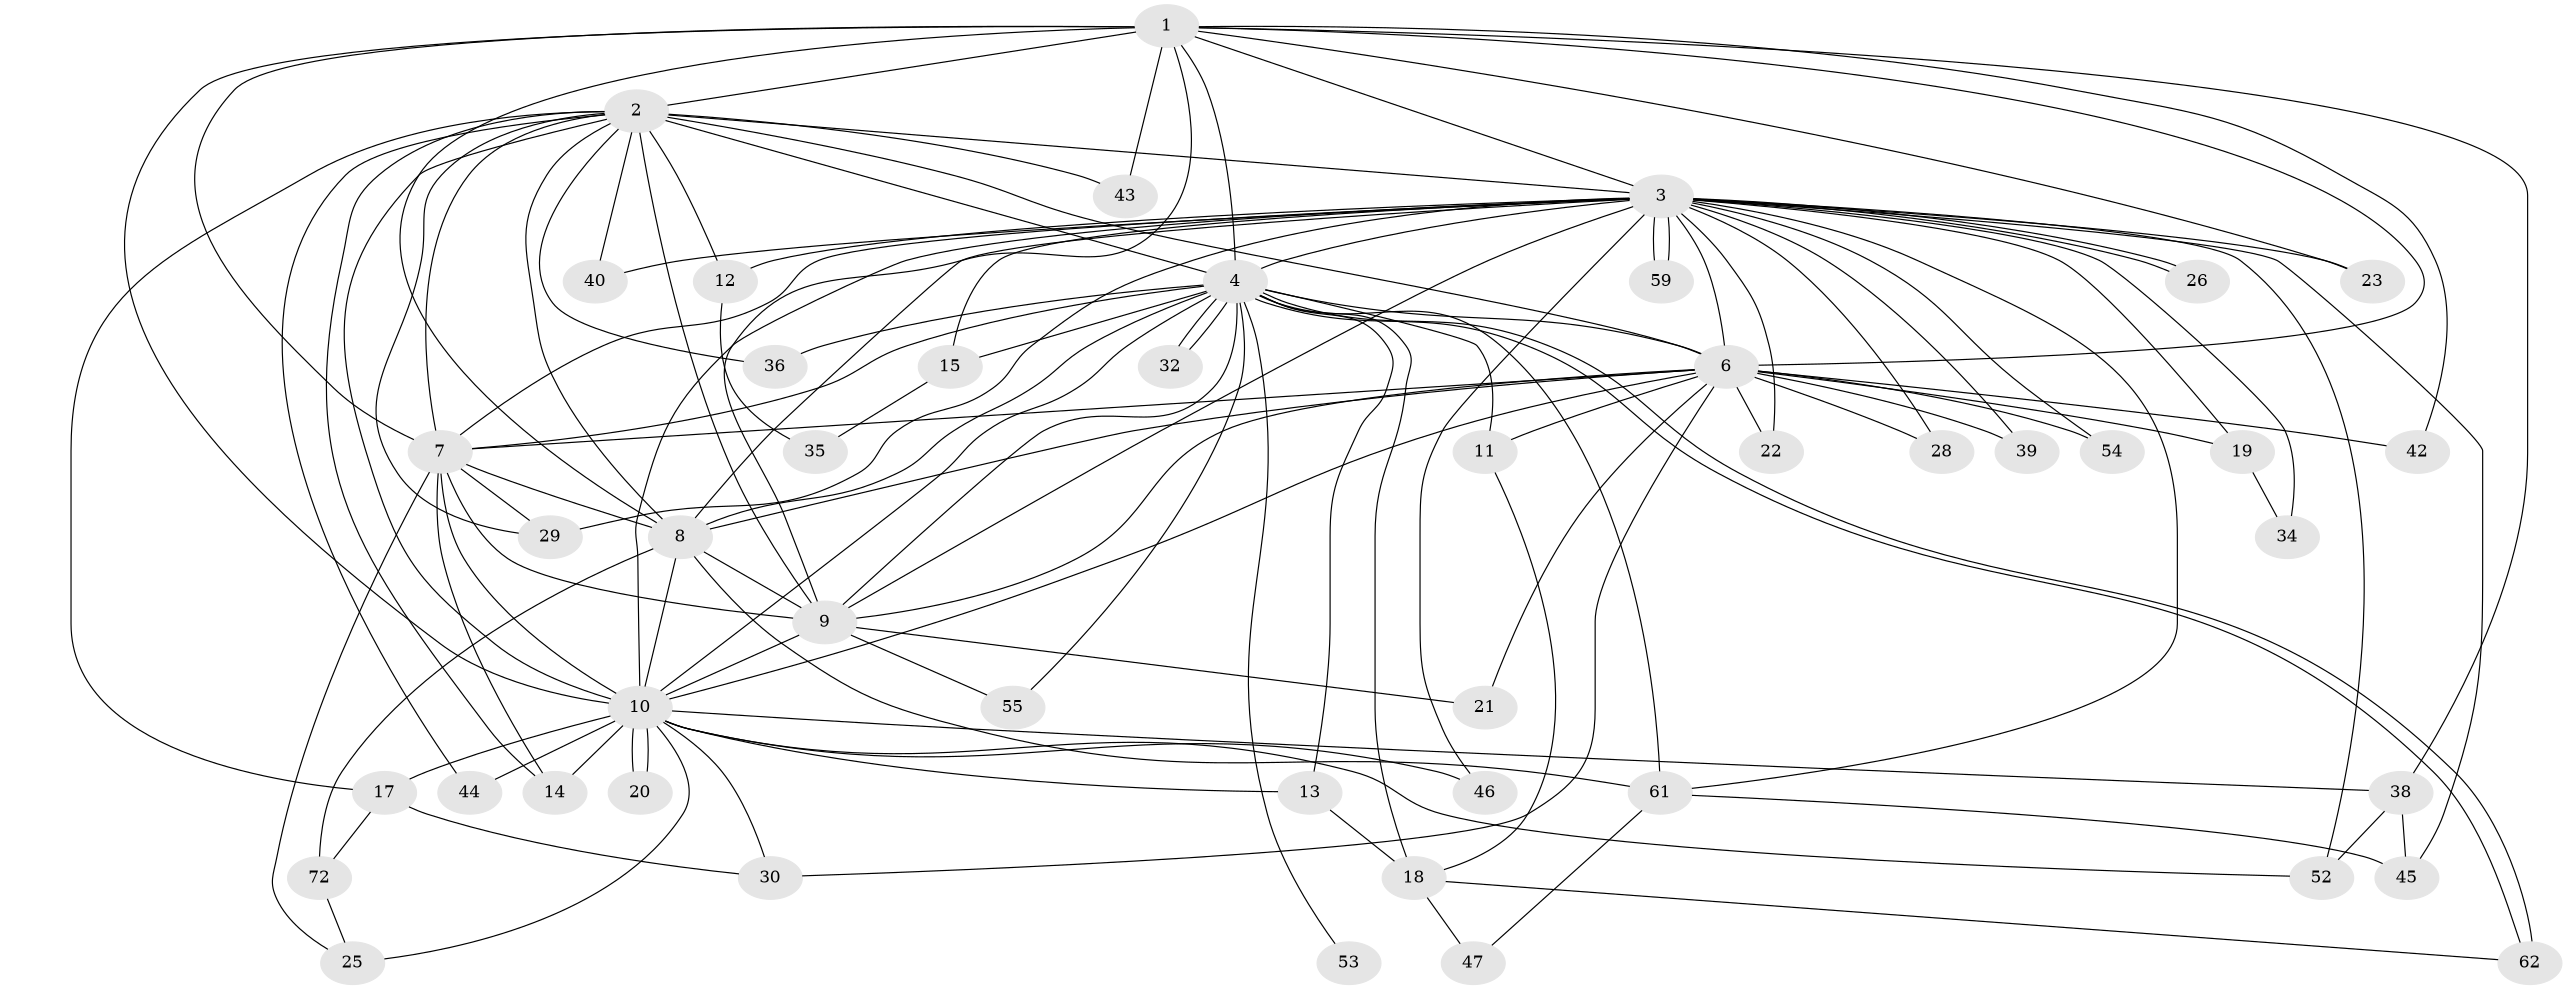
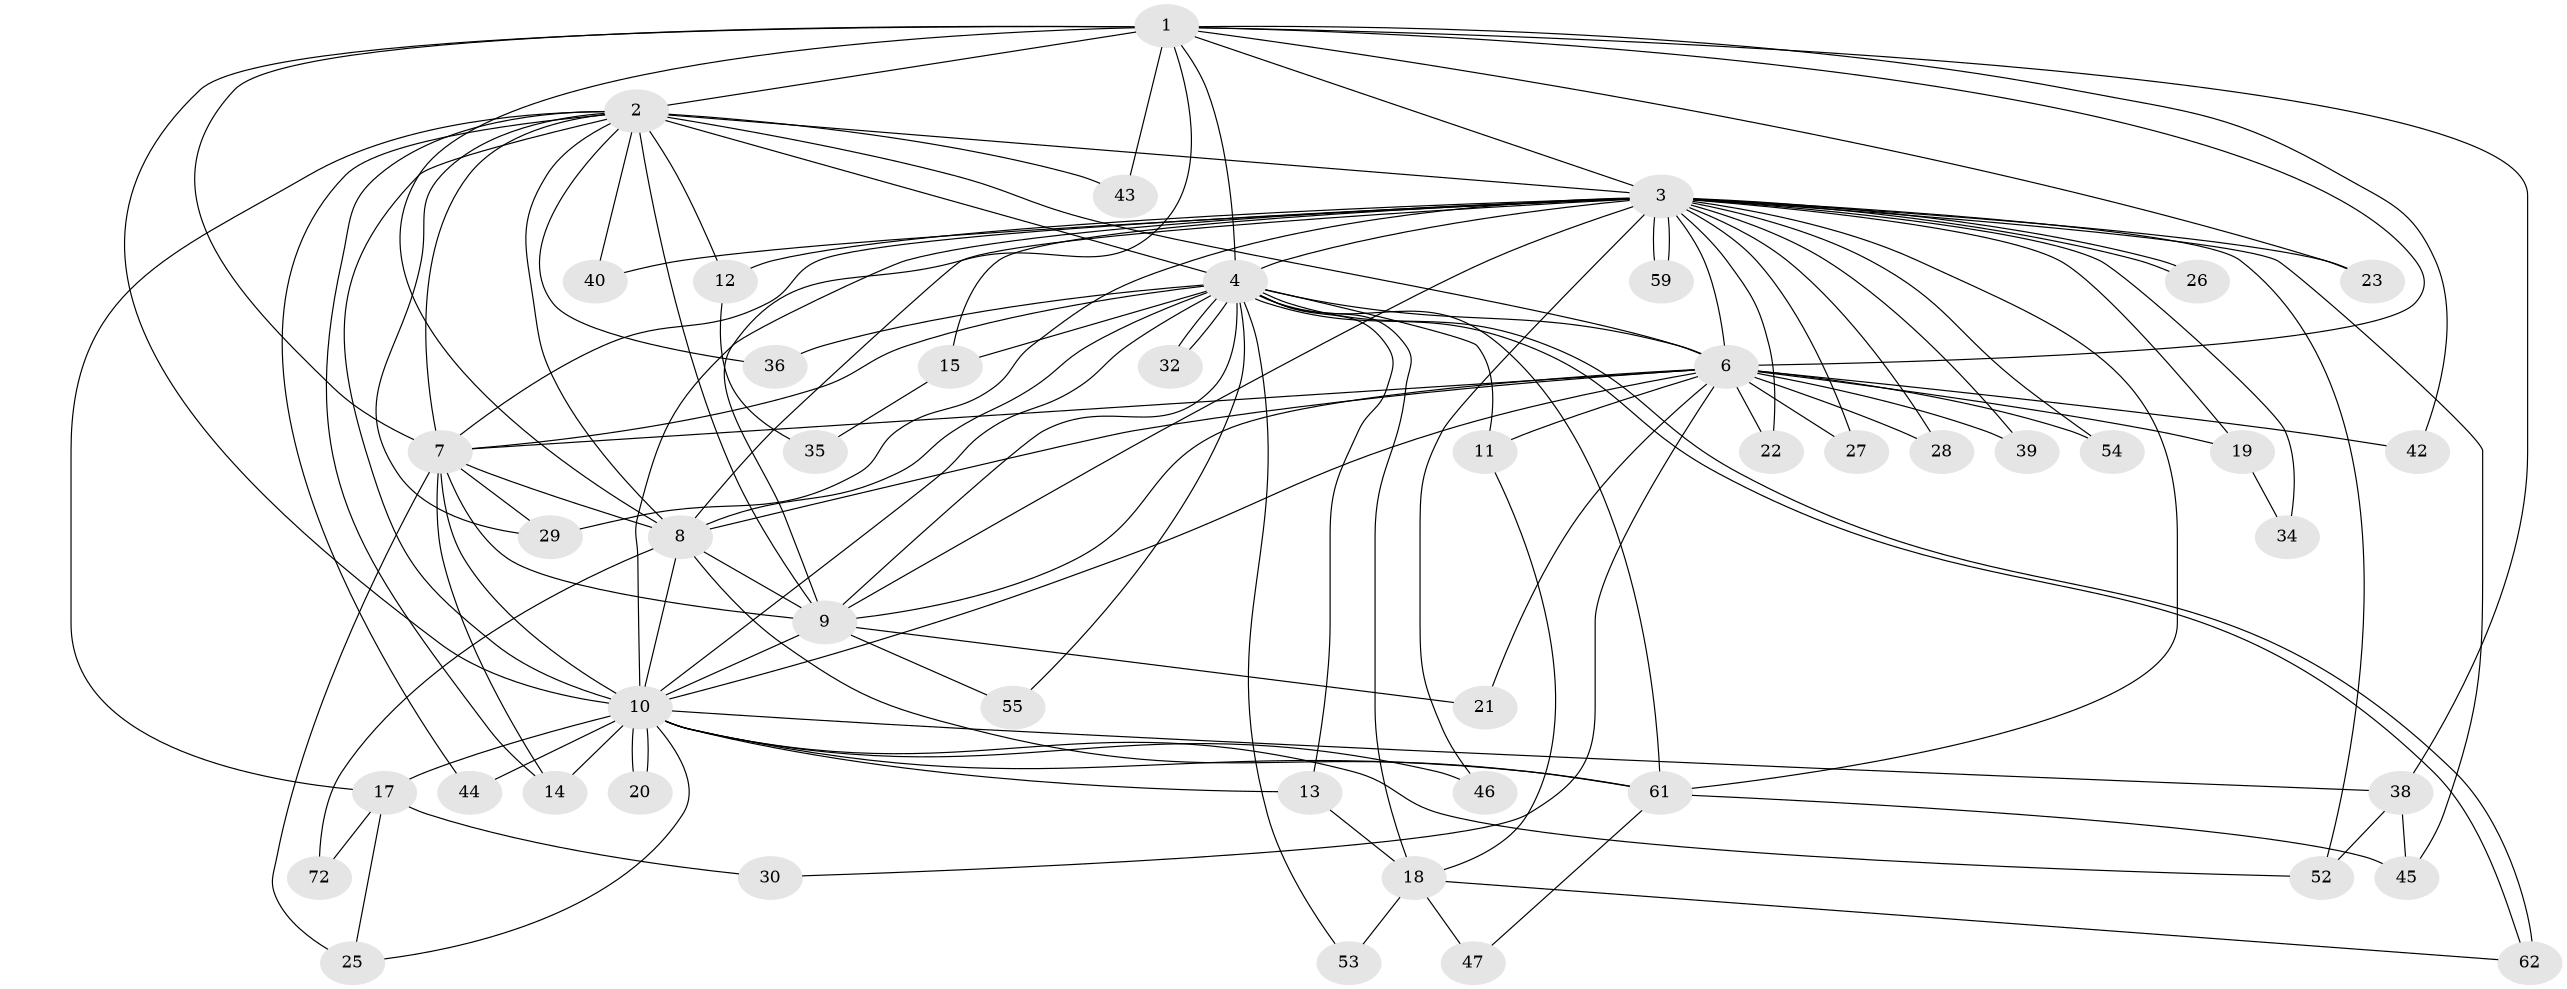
none -> (1857, 452)
(728, 779) -> (1122, 766)
(336, 921) -> (369, 878)
none -> (1382, 921)
